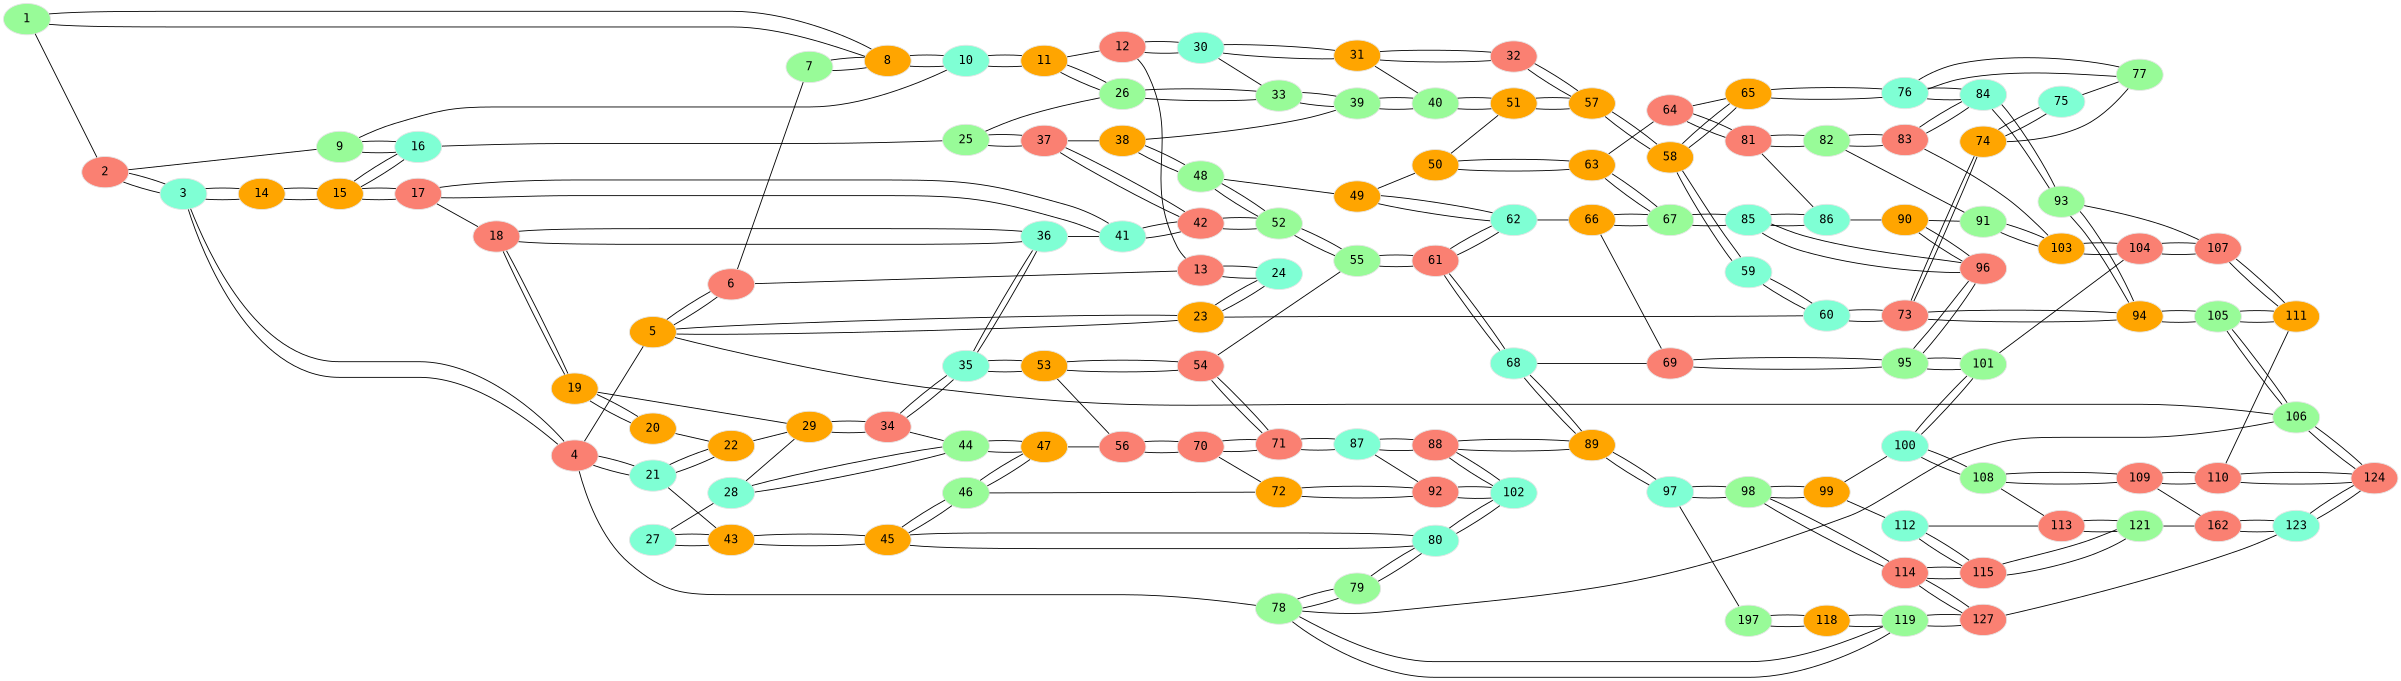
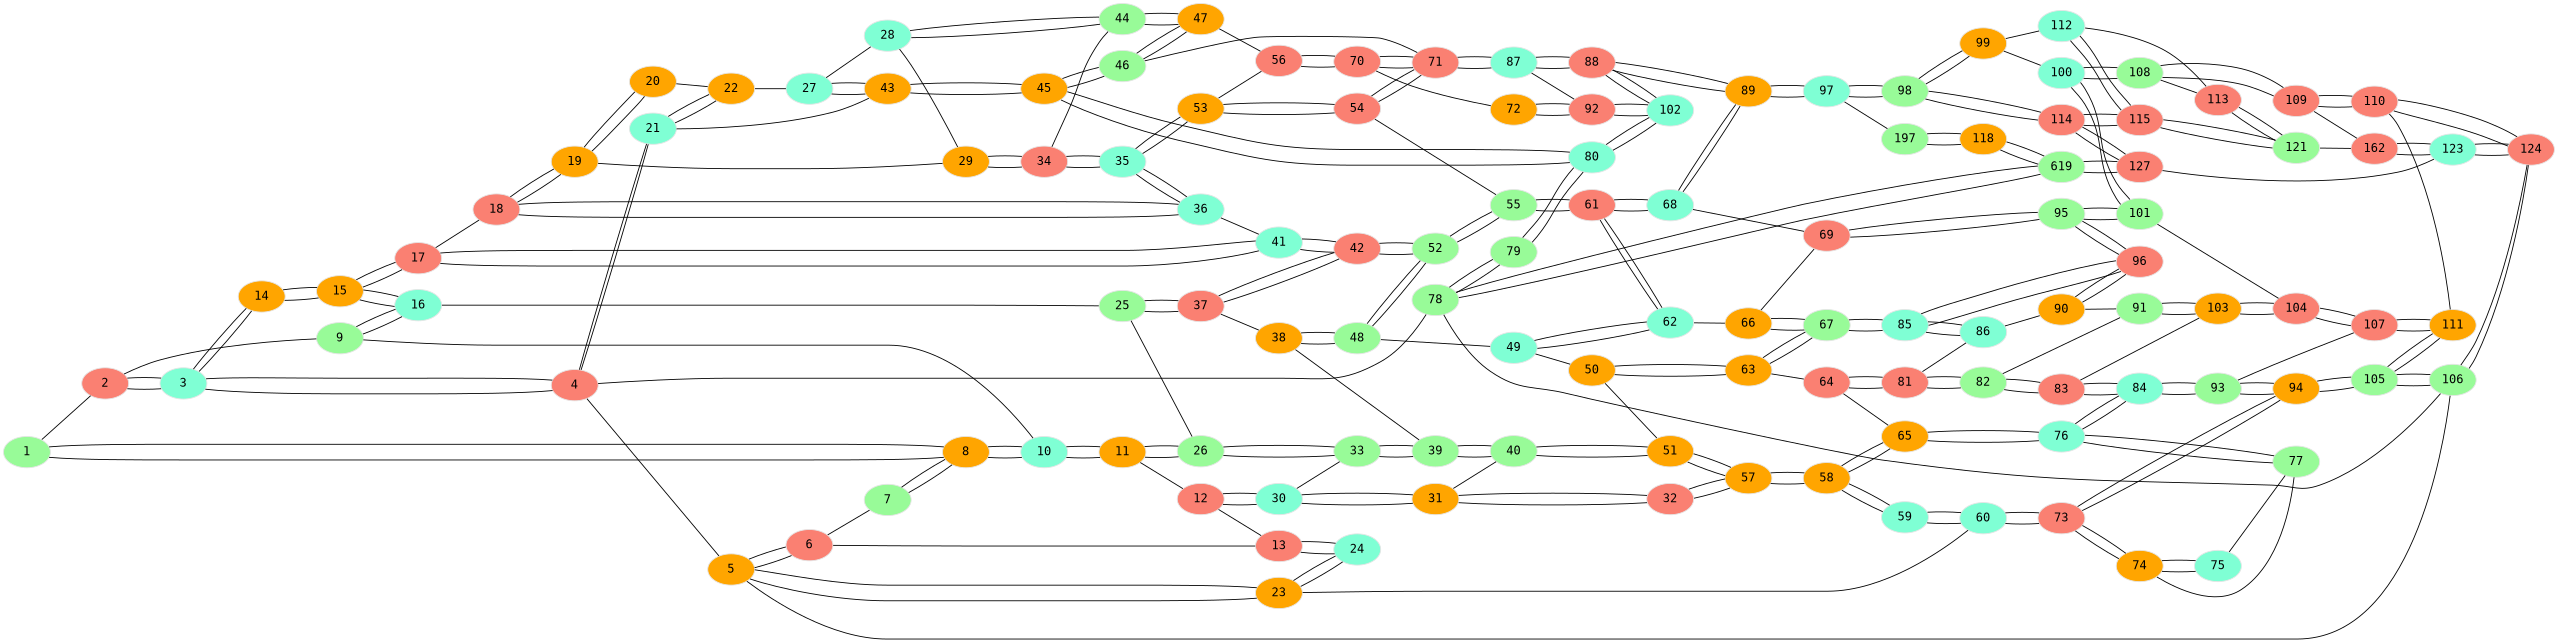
(1357, 196) -> (1514, 348)
(770, 436) -> (770, 89)
(1122, 493) -> (1281, 36)
(1905, 621) -> (2061, 167)
